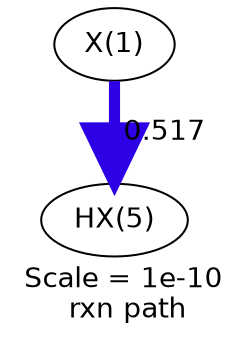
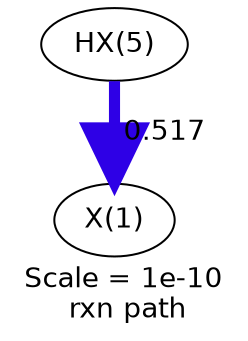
(114, 104) -> (114, 104)
